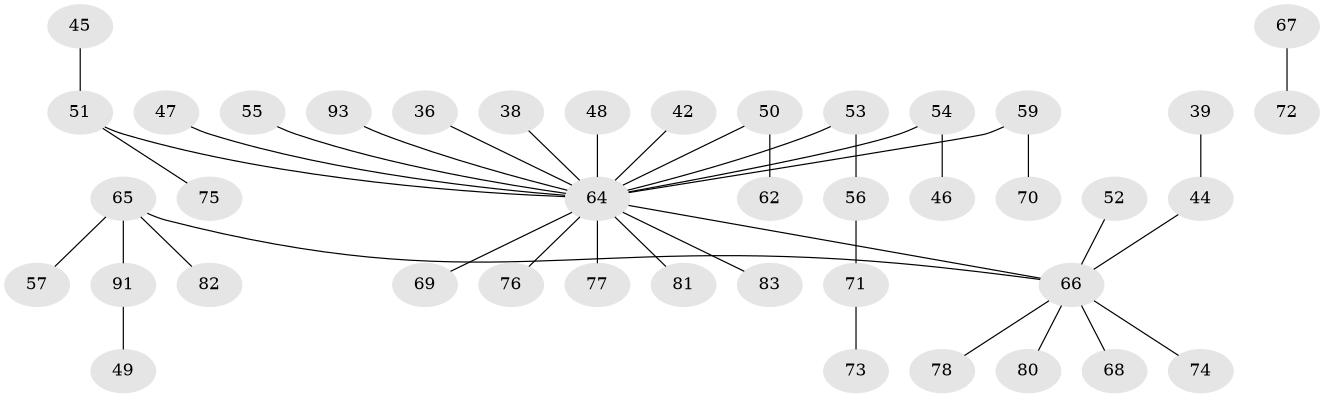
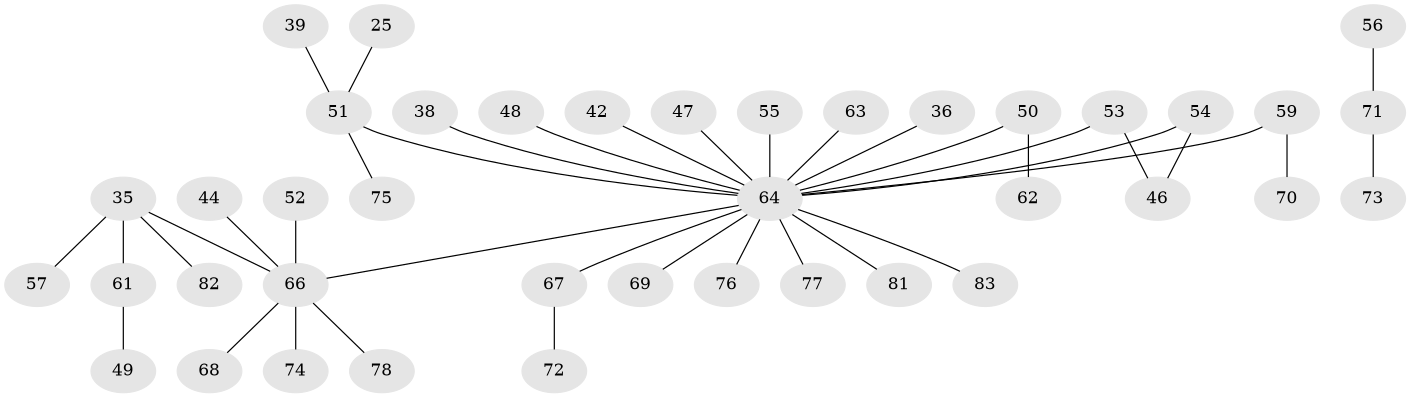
(80, 26) -> (382, 26)
(339, 113) -> (856, 113)
(1201, 156) -> (317, 69)
(856, 163) -> (1140, 162)
(123, 199) -> (123, 199)
none -> (660, 239)
(123, 285) -> (123, 285)
(1028, 371) -> none
